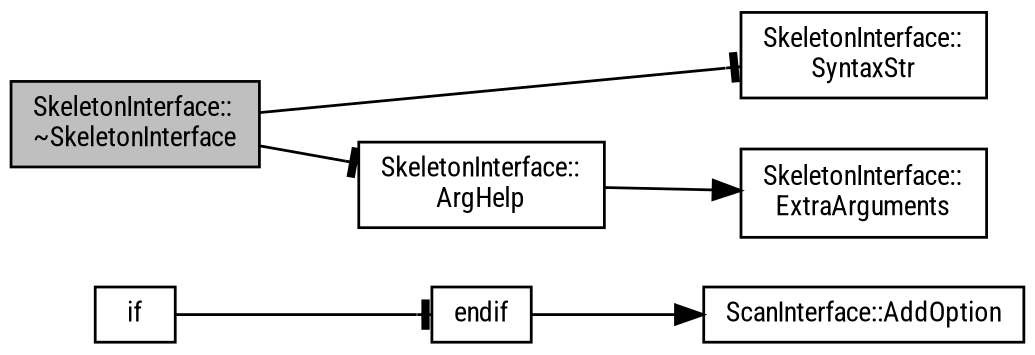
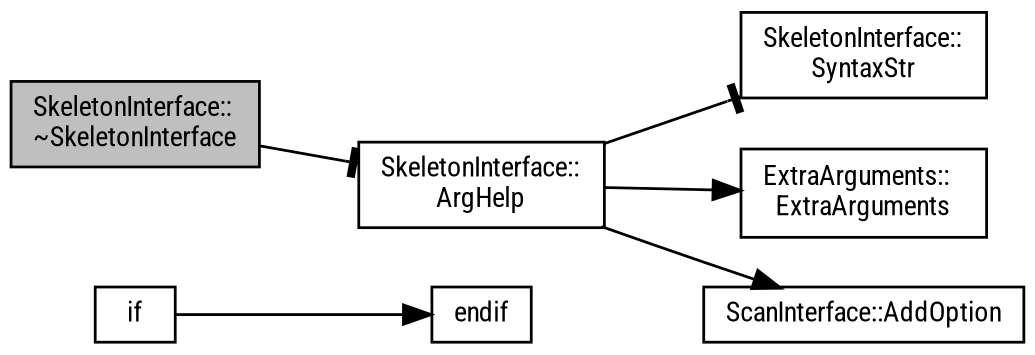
(493, 90) -> (666, 122)
(864, 193) -> (864, 193)
(296, 315) -> (296, 315)
(603, 315) -> (678, 253)
